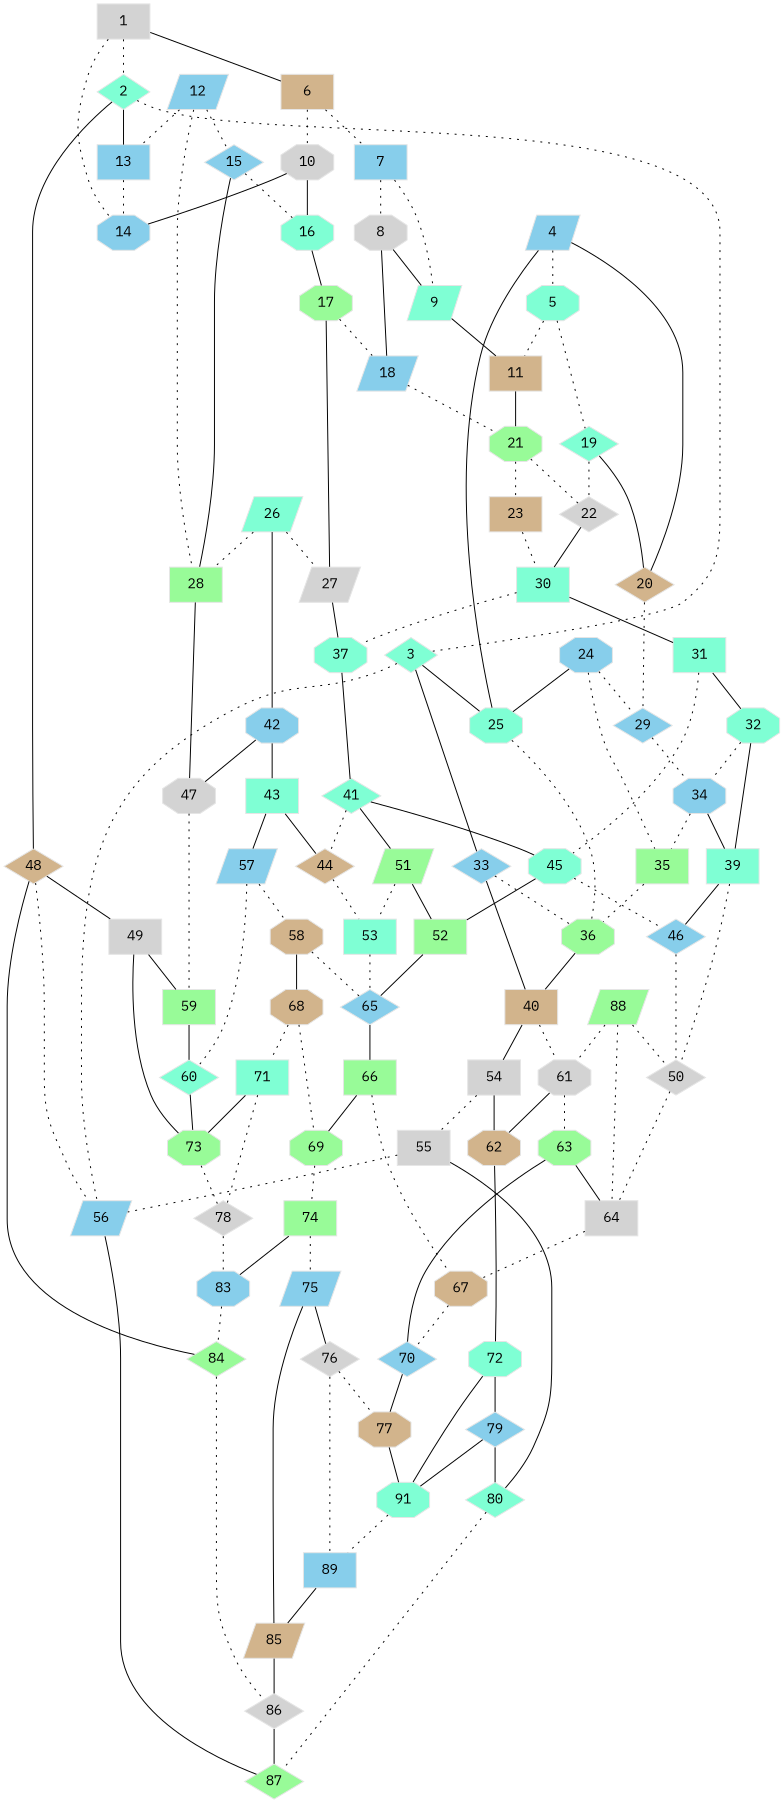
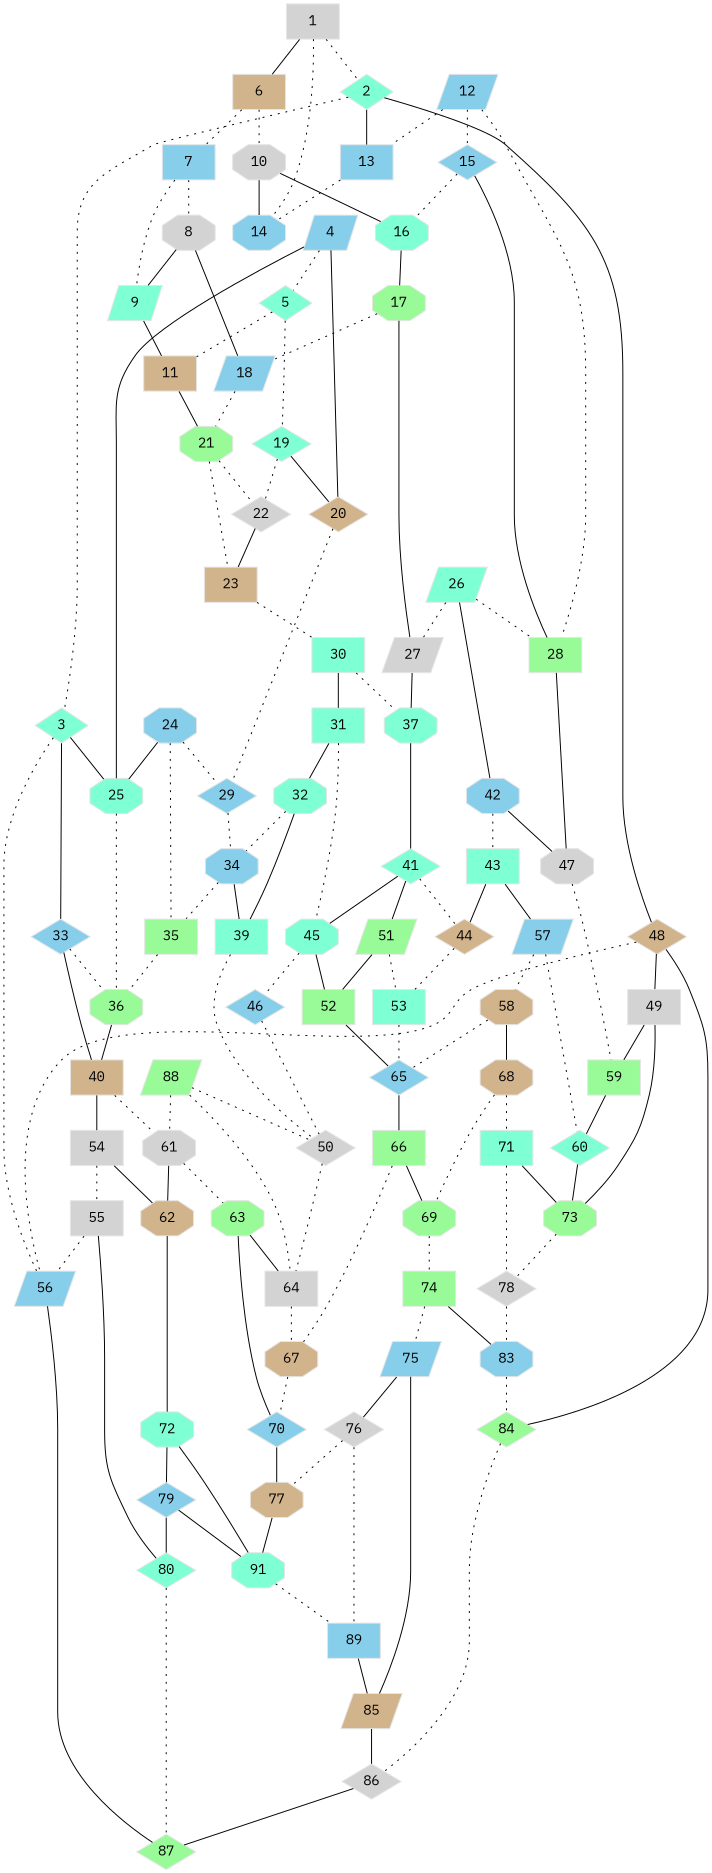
(553, 303) -> (286, 303)
(568, 547) -> (247, 548)
(272, 761) -> (493, 831)
(702, 904) -> none
